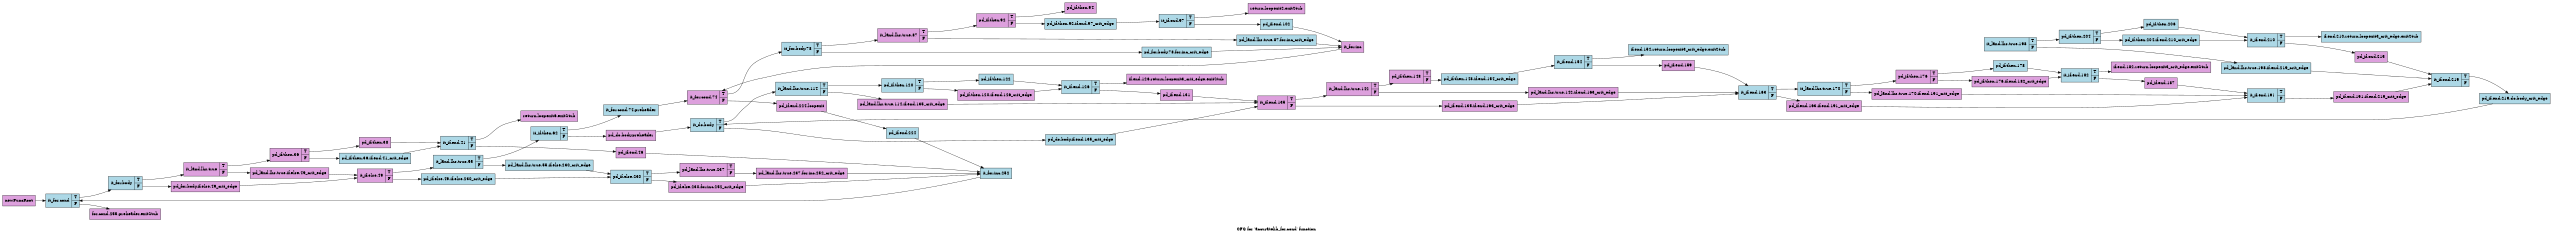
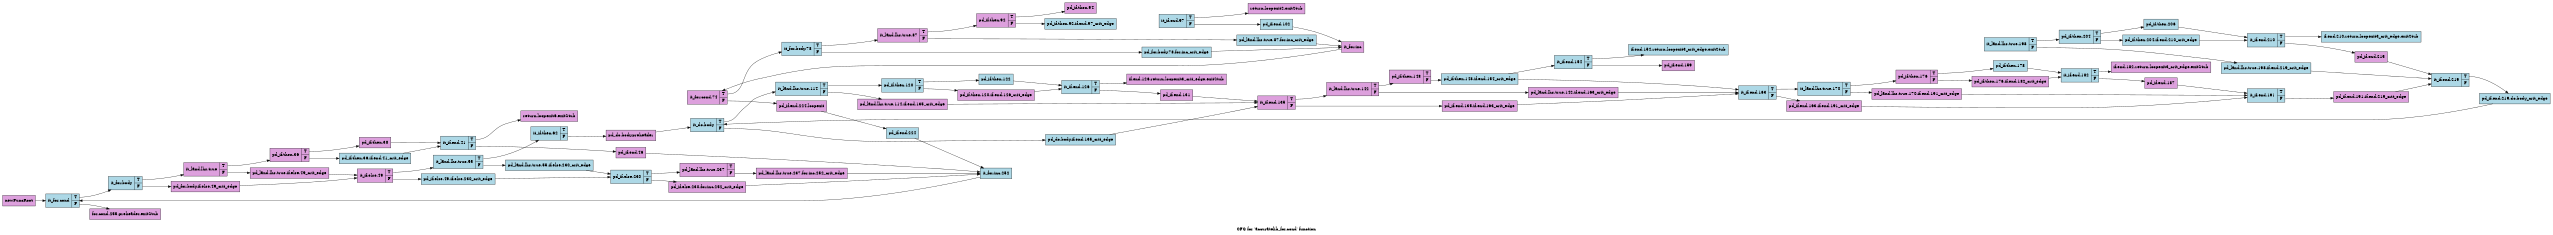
(1136, 22) -> none
(1721, 73) -> (1627, 82)
(631, 110) -> none
